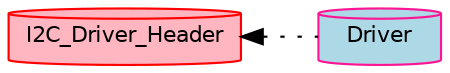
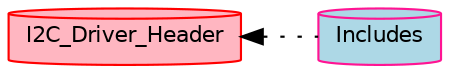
(380, 37) -> (380, 37)
